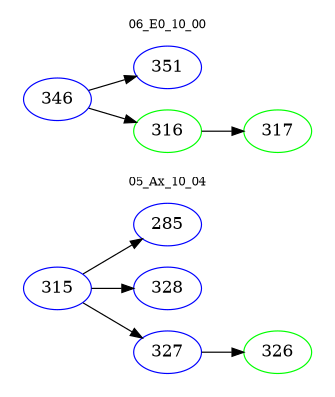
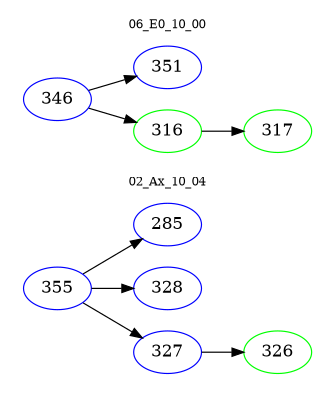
(168, 183) -> (168, 183)
(57, 288) -> (57, 288)
